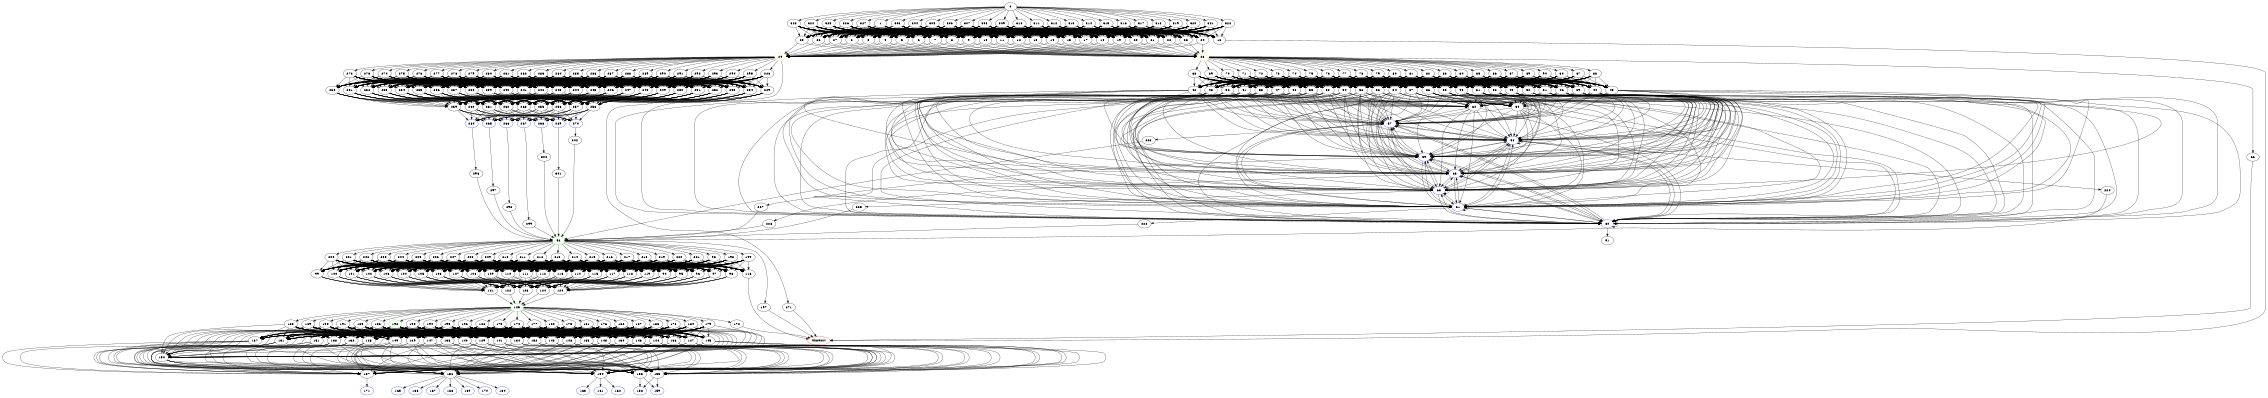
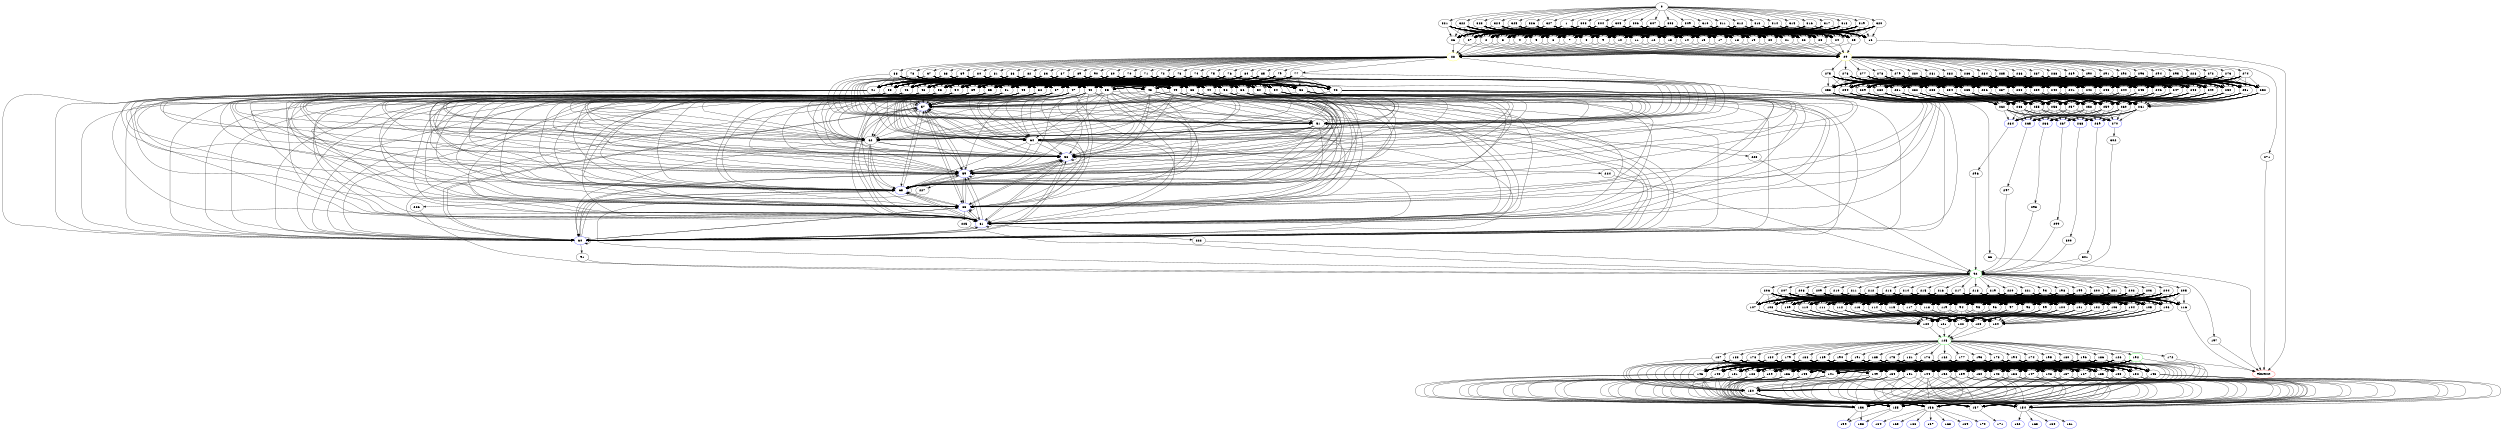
(1479, 121) -> (1101, 114)
none -> (1277, 272)
none -> (2052, 424)
